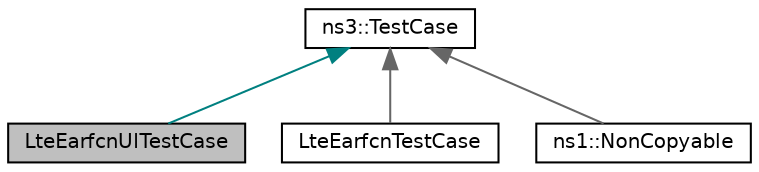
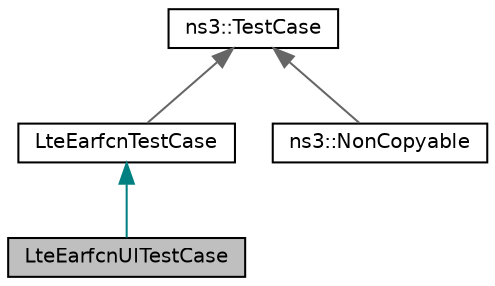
(249, 90) -> (127, 211)
(644, 143) -> (380, 143)
